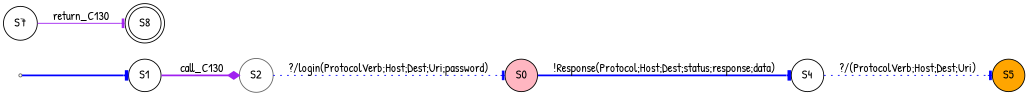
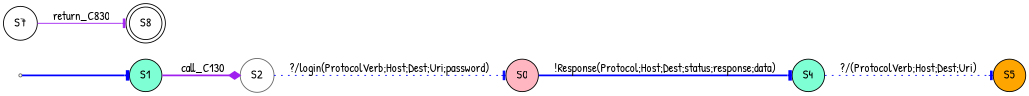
(81, 17) -> (82, 17)
(145, 75) -> (146, 75)
(807, 75) -> (808, 75)
